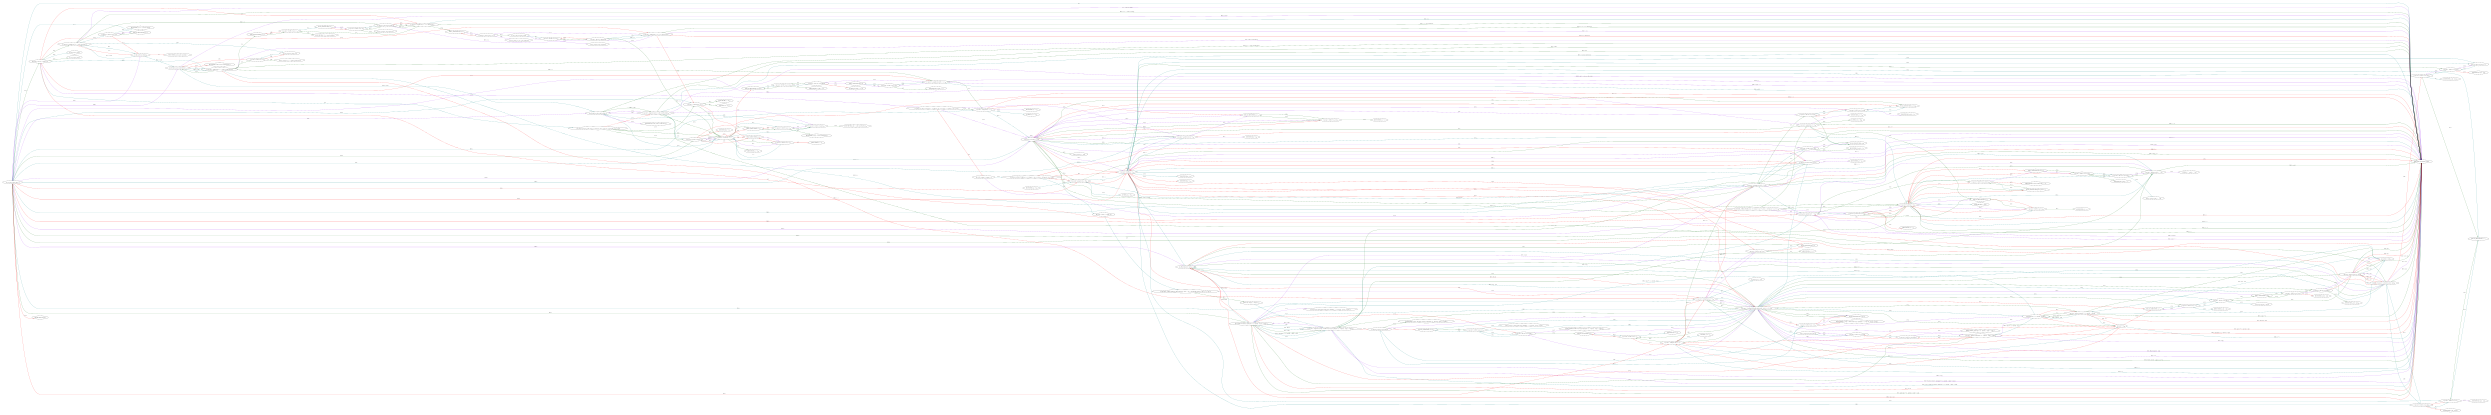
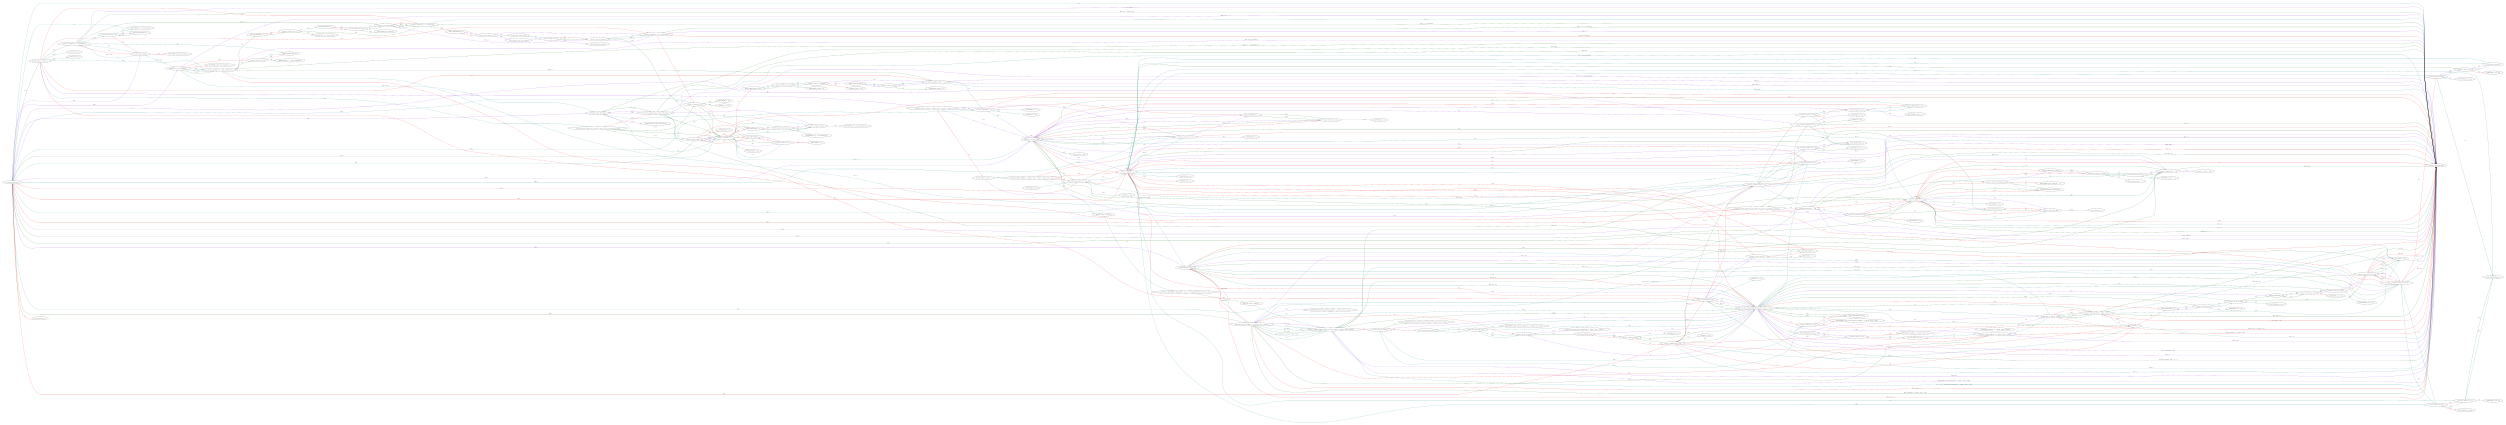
none -> (1915, 333)
